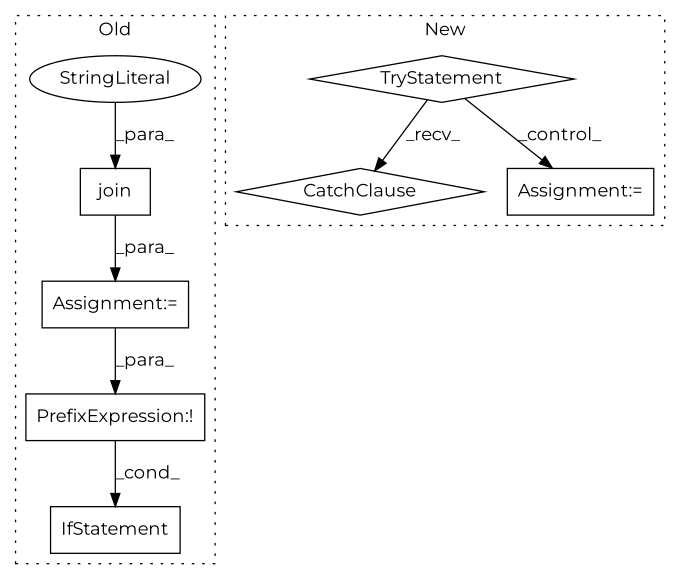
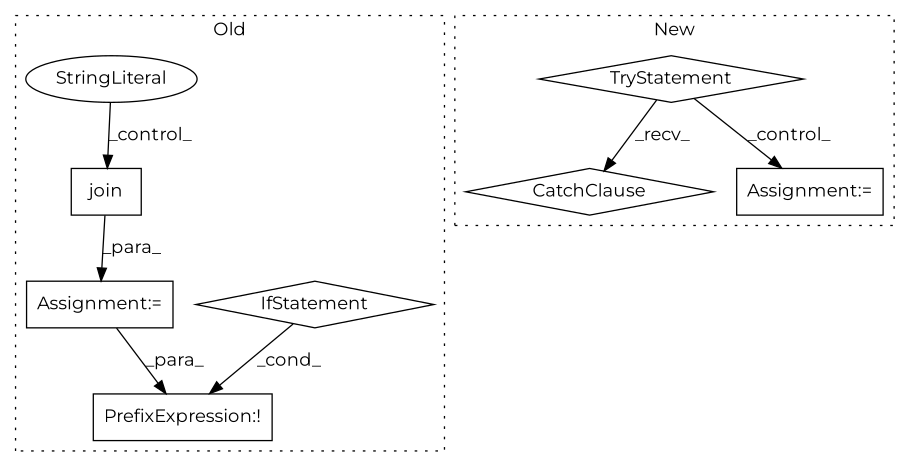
(145, 135) -> (150, 135)
(115, 467) -> (257, 354)
(115, 530) -> (315, 305)
